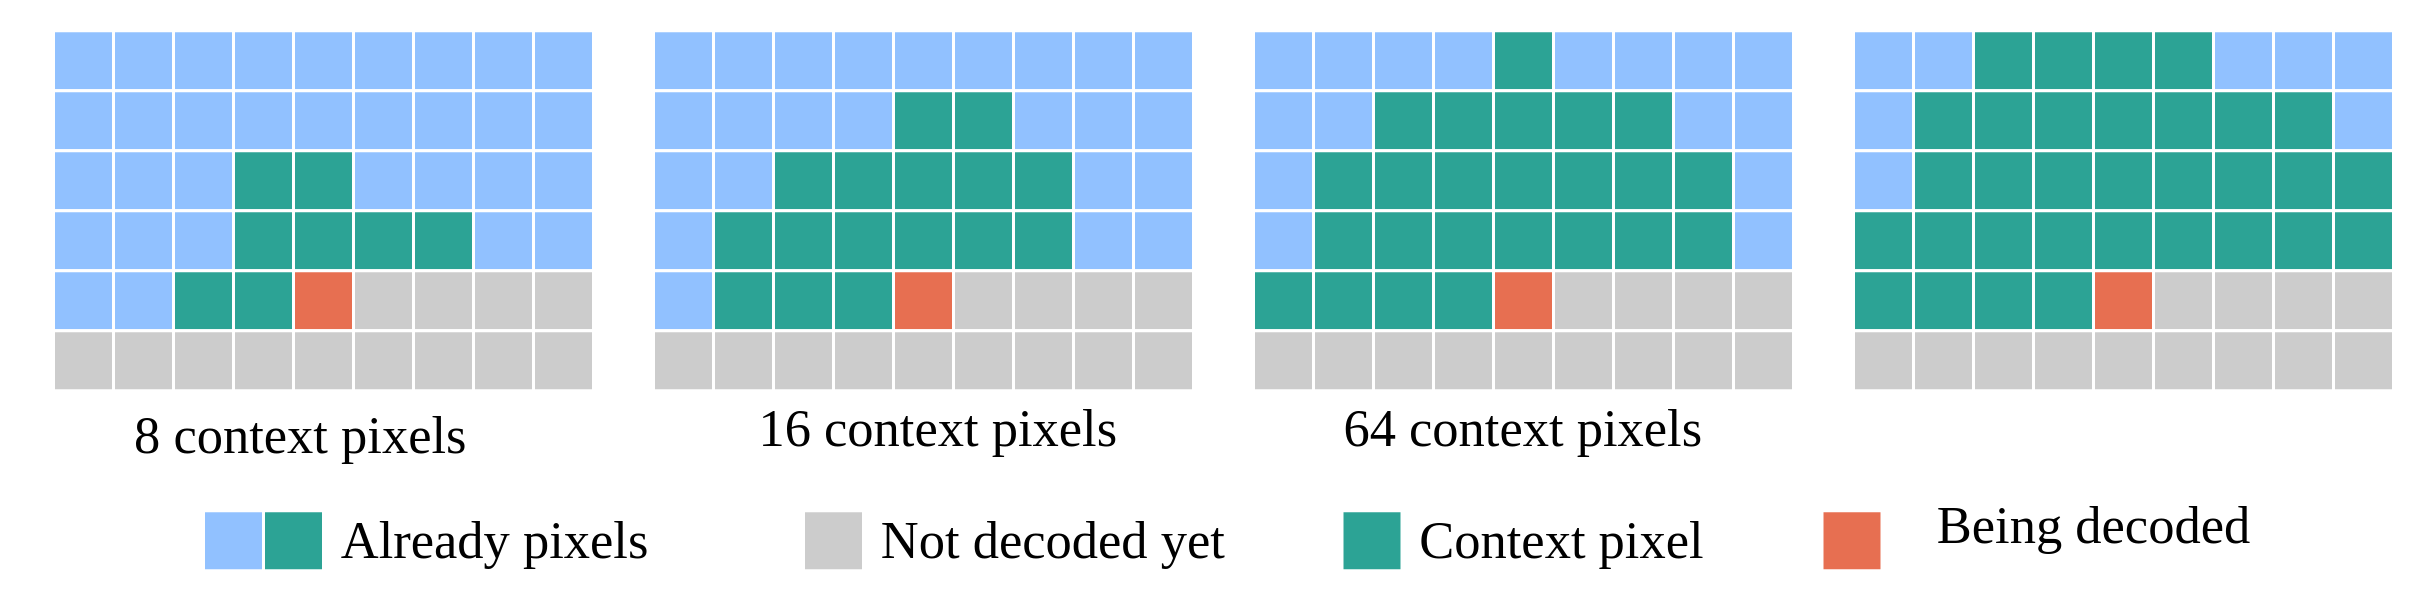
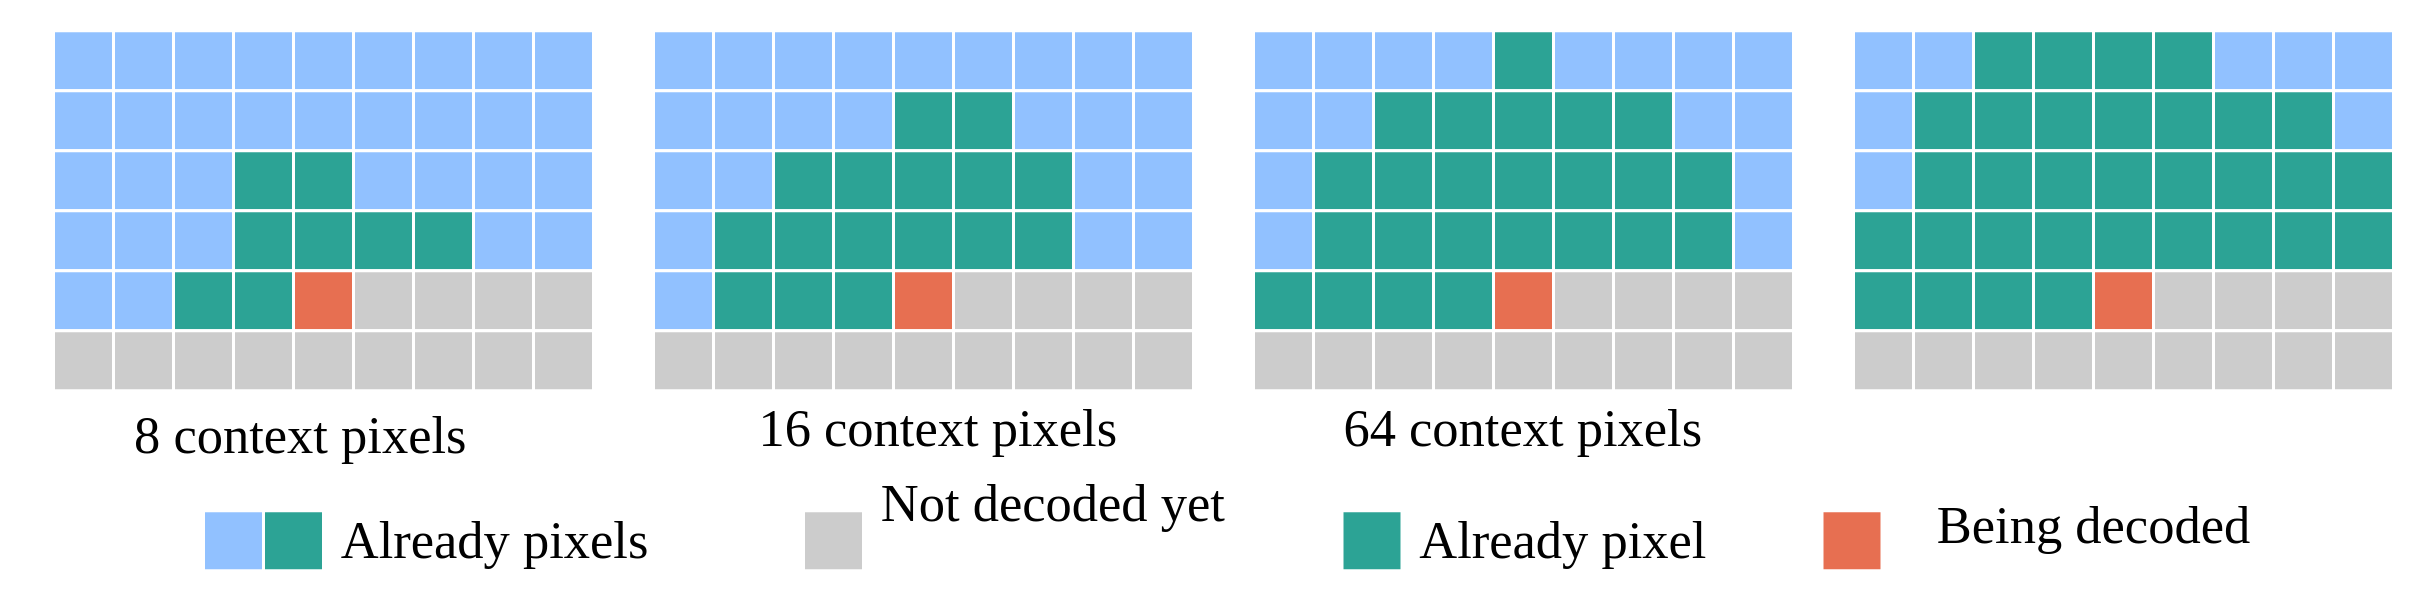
(1103, 541) -> (1103, 503)
(1590, 541) -> (1584, 541)
